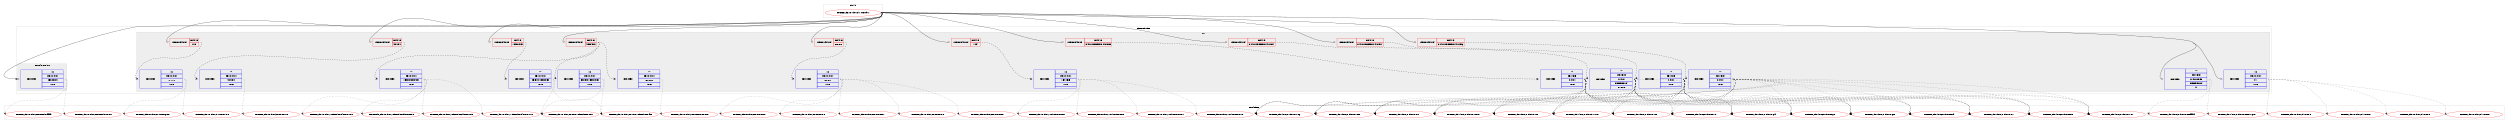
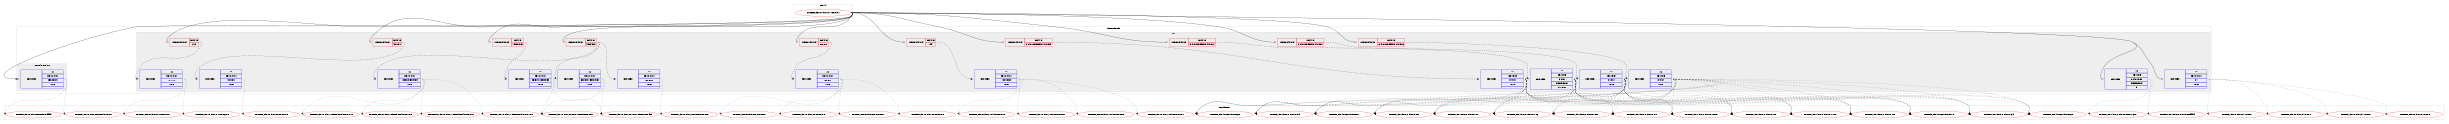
(928, 115) -> none
